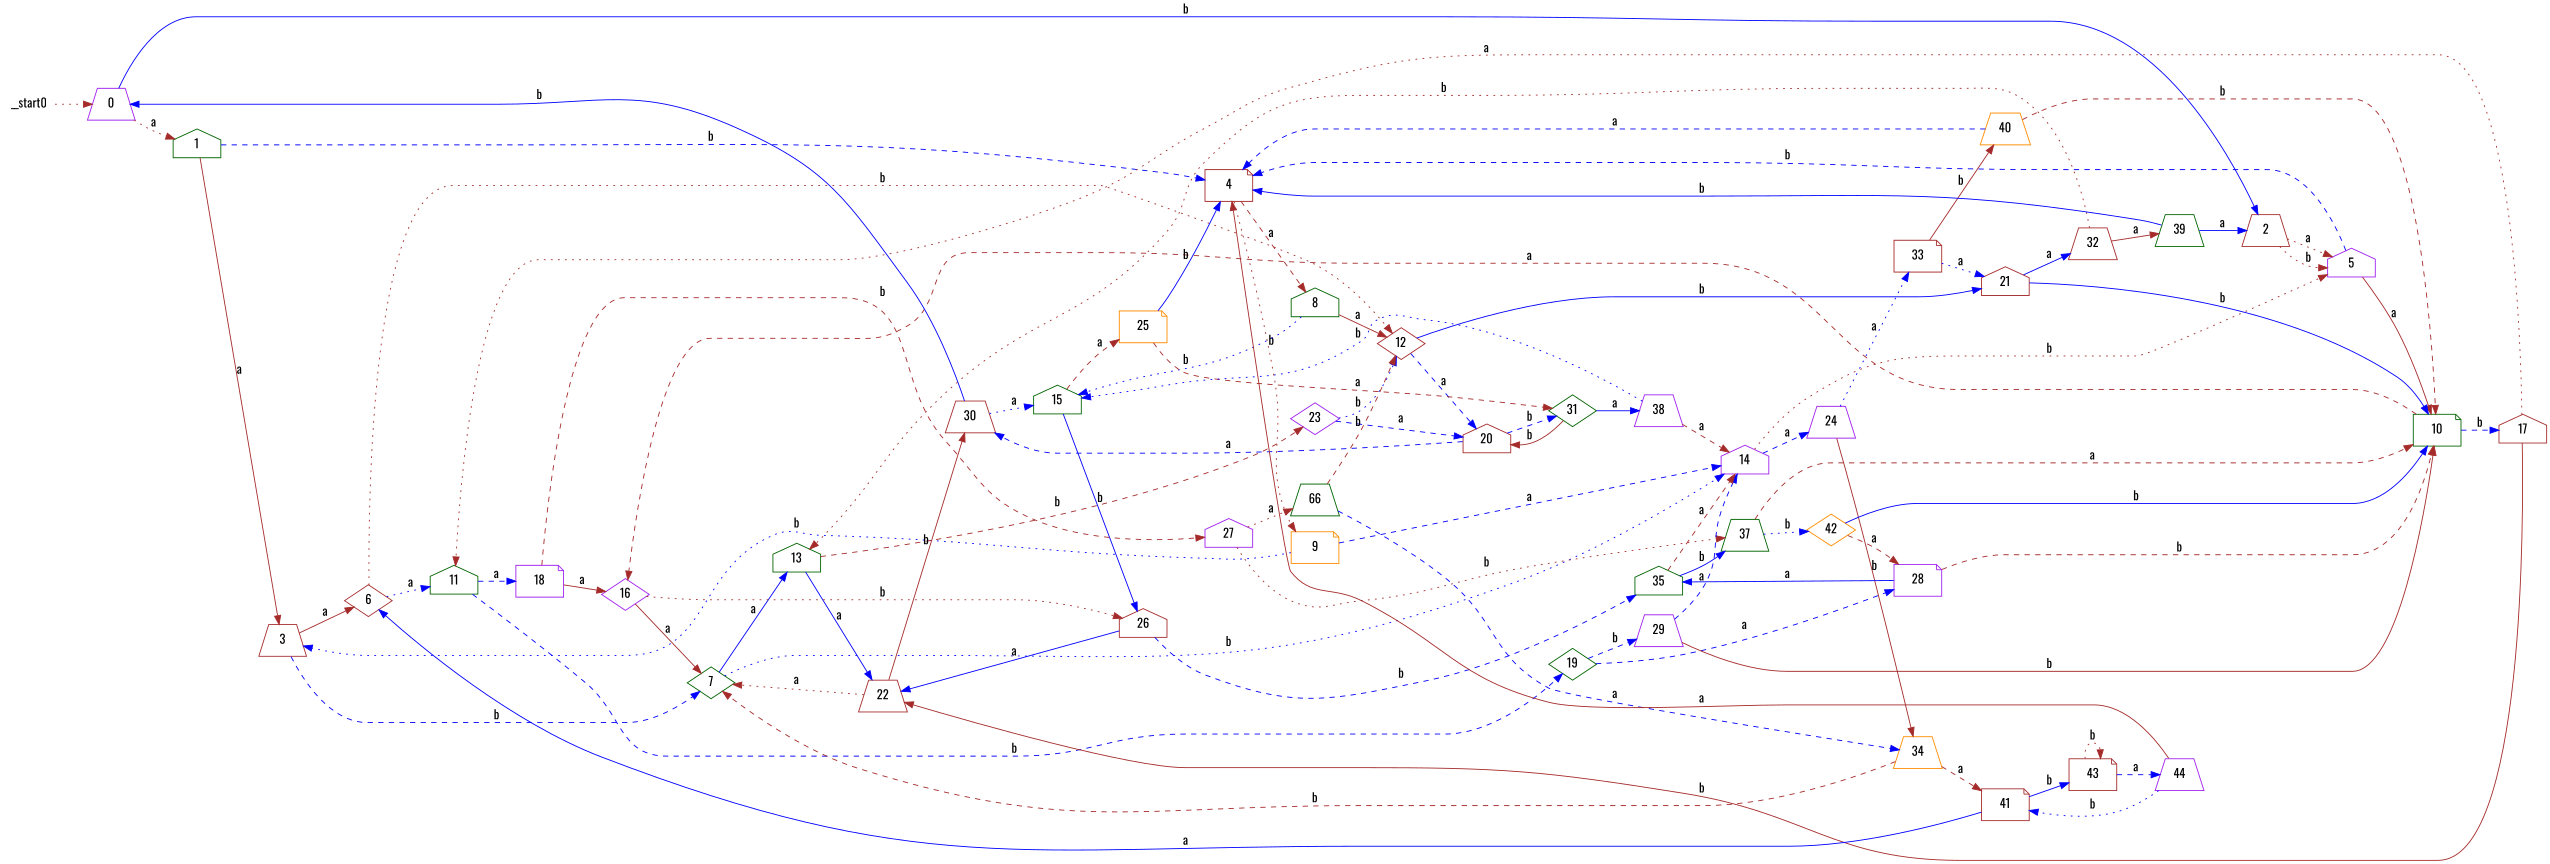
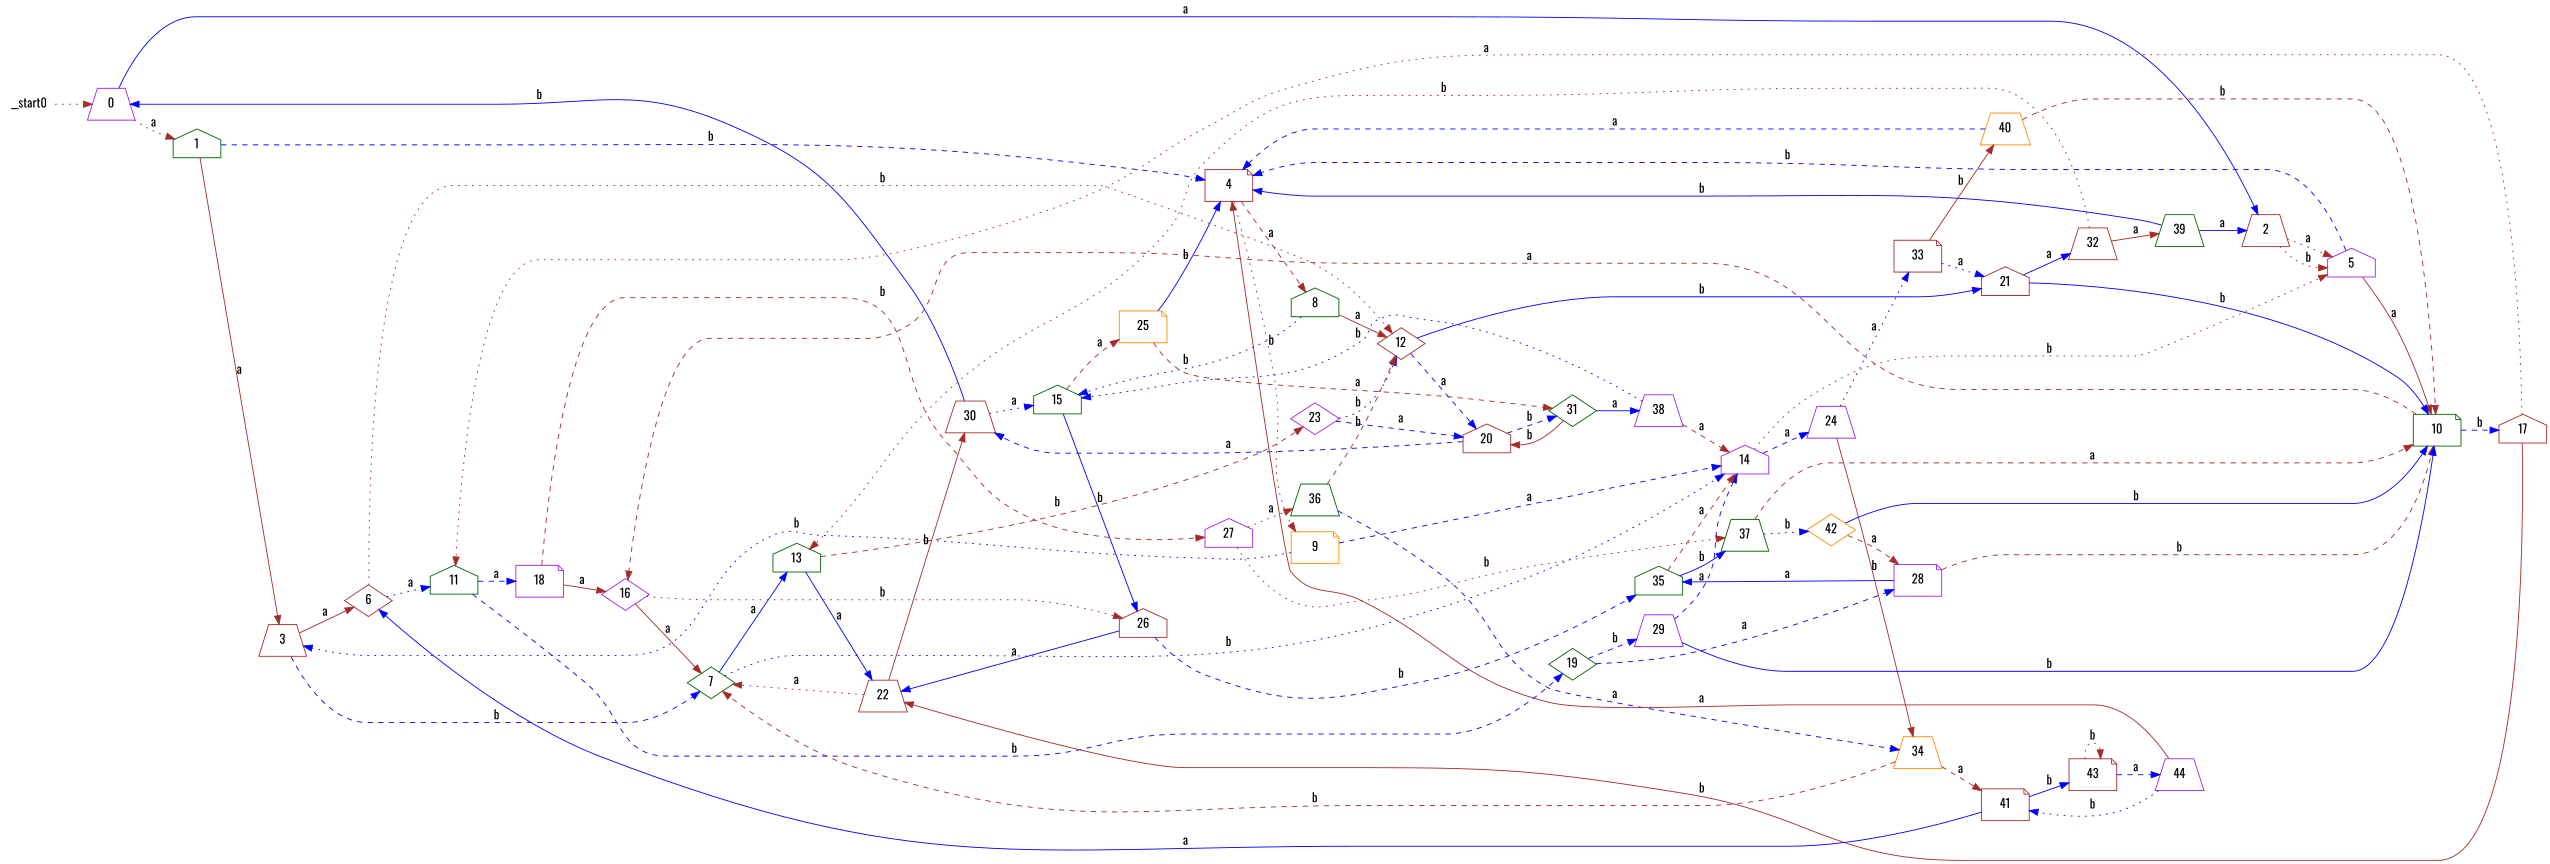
(1186, 10) -> (1186, 10)
(1315, 500) -> (1315, 500)
(2134, 671) -> (2134, 671)
